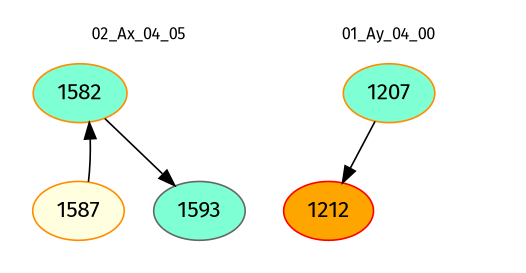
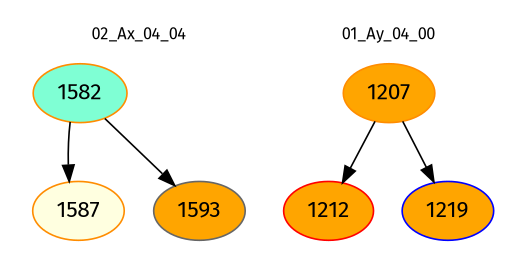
(139, 35) -> (139, 35)
(389, 93) -> (389, 93)
(90, 161) -> (68, 143)
(199, 211) -> (199, 211)
none -> (448, 211)
